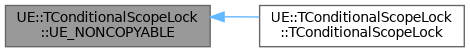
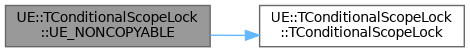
(242, 17) -> (228, 35)
